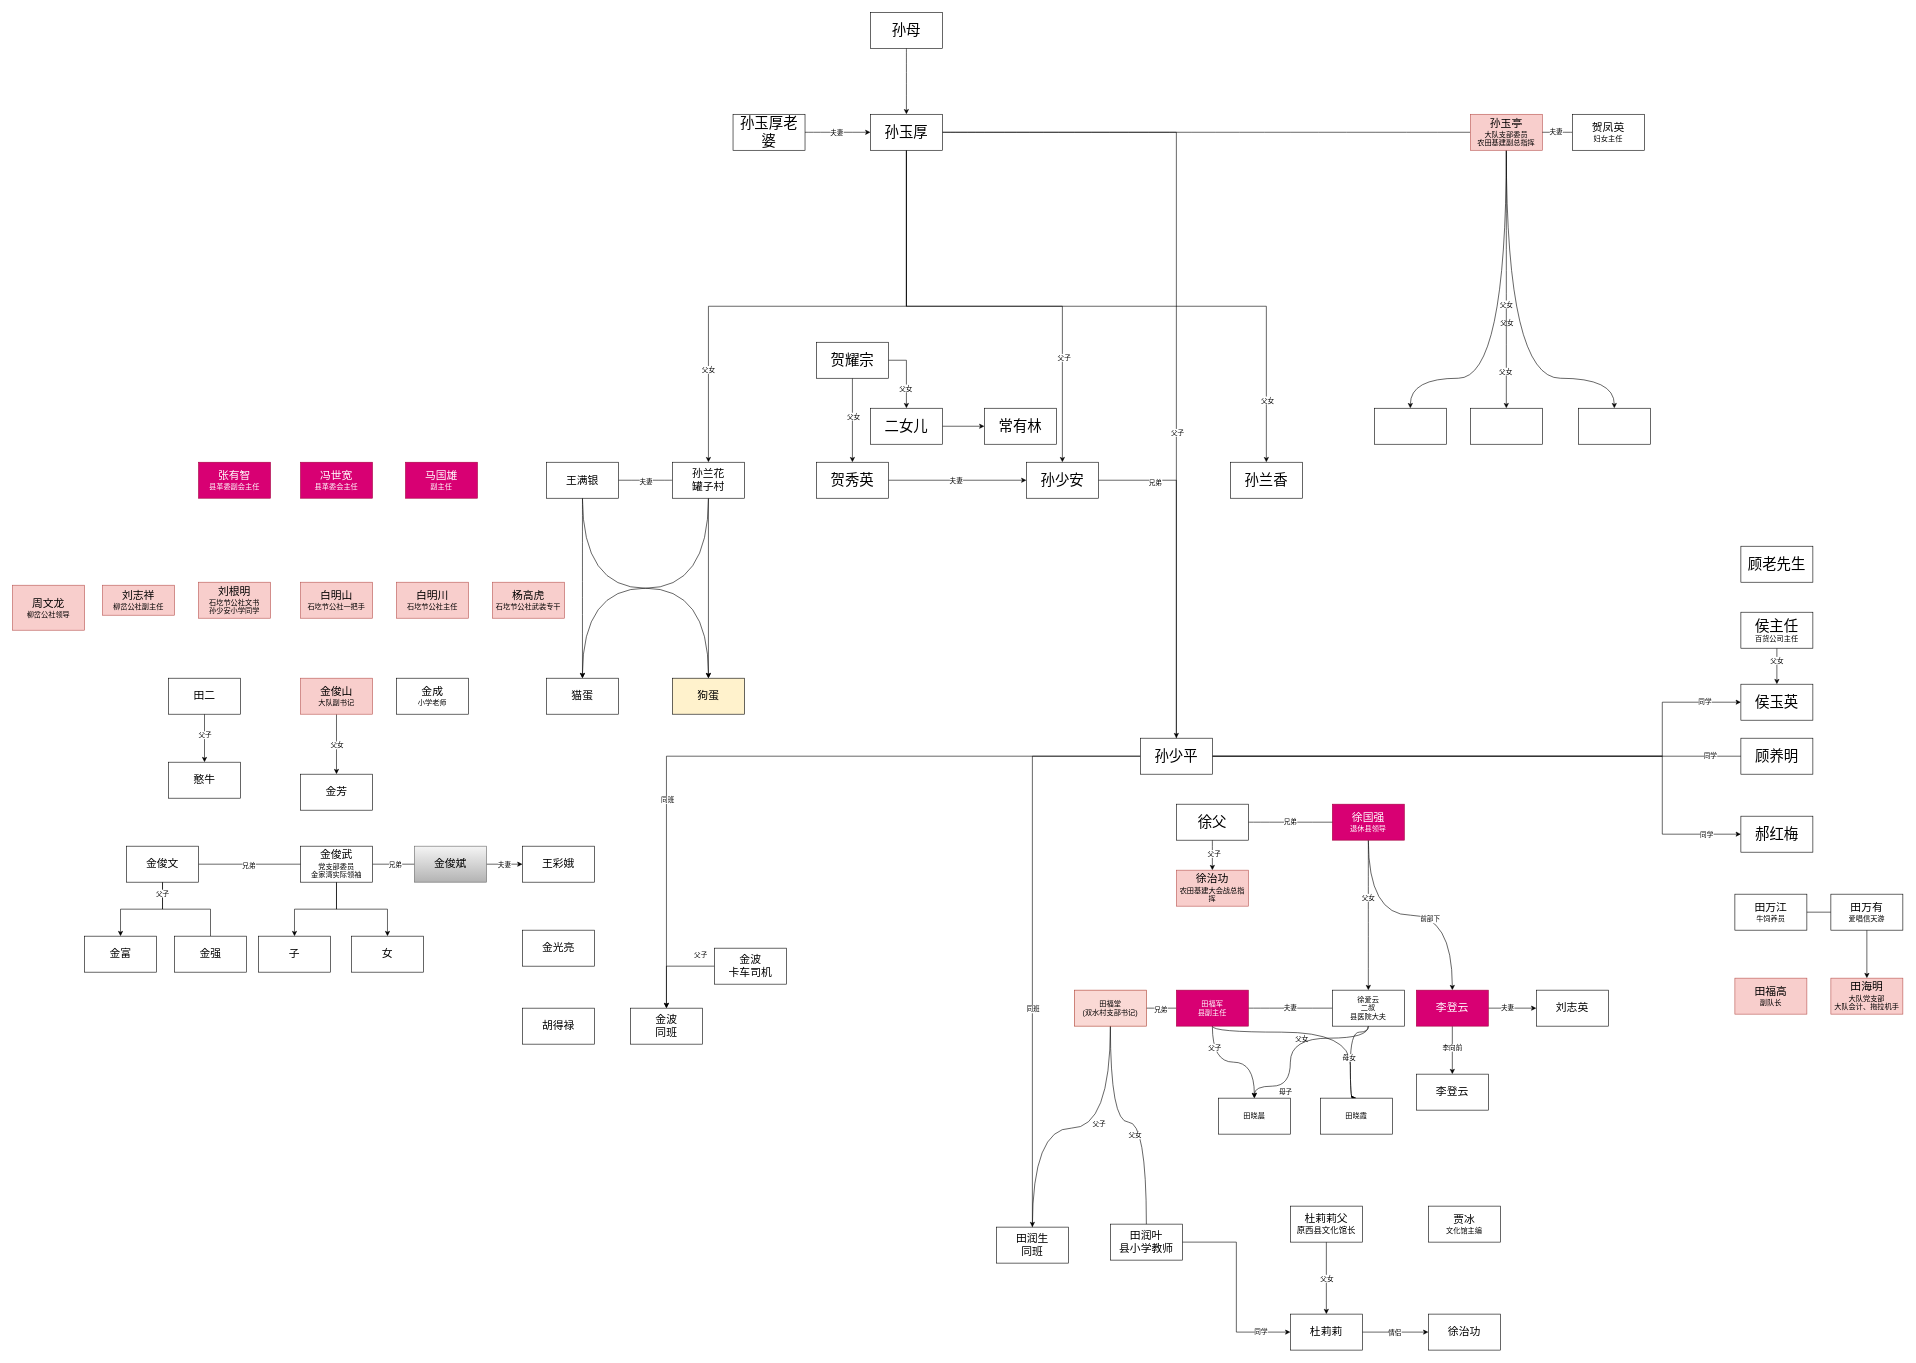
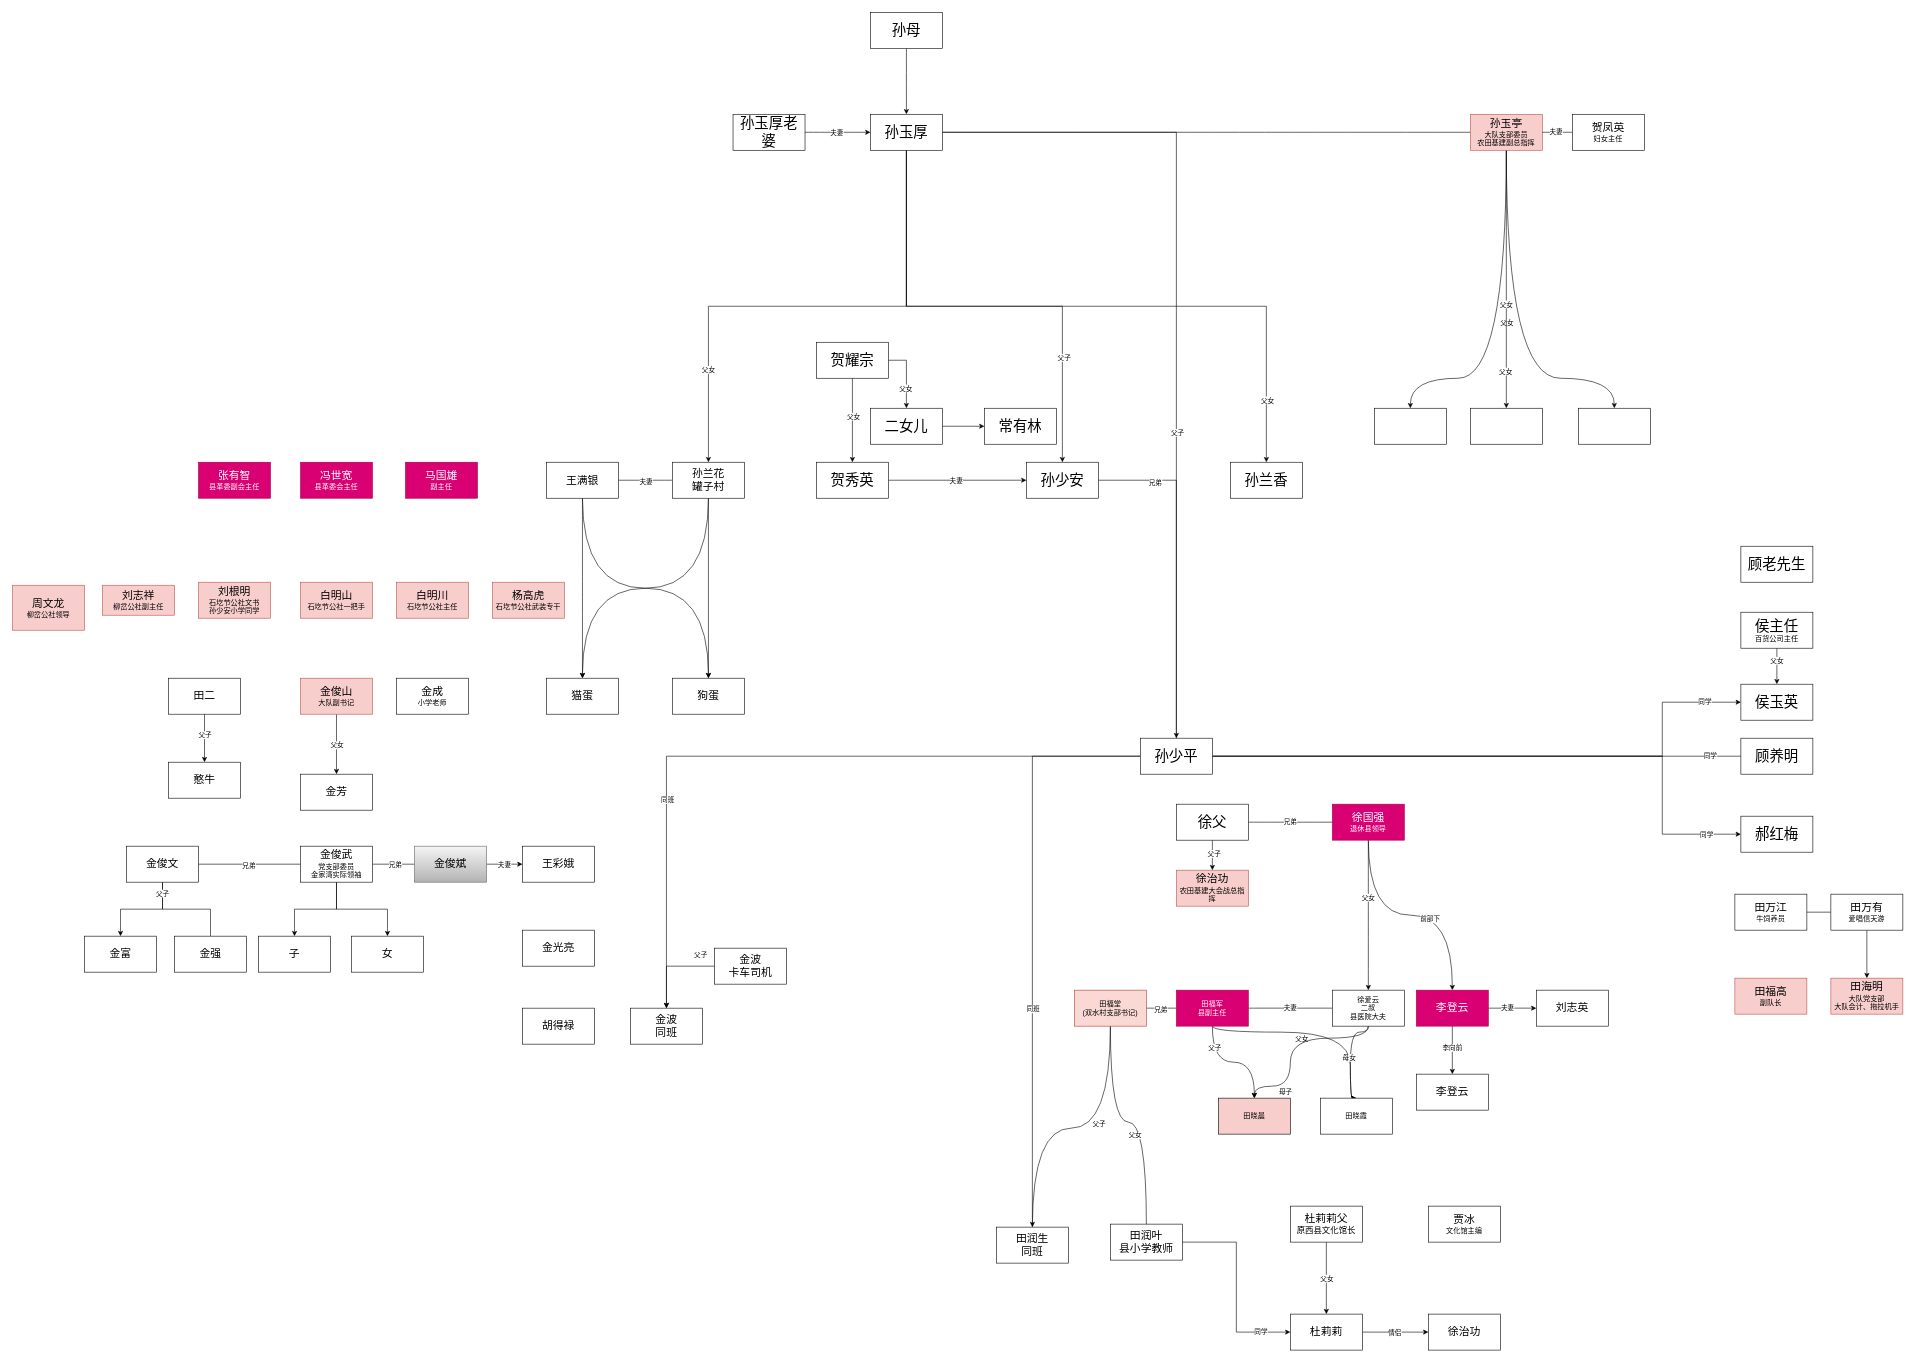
(708, 696) -> (708, 696)
(1254, 1116) -> (1254, 1116)
